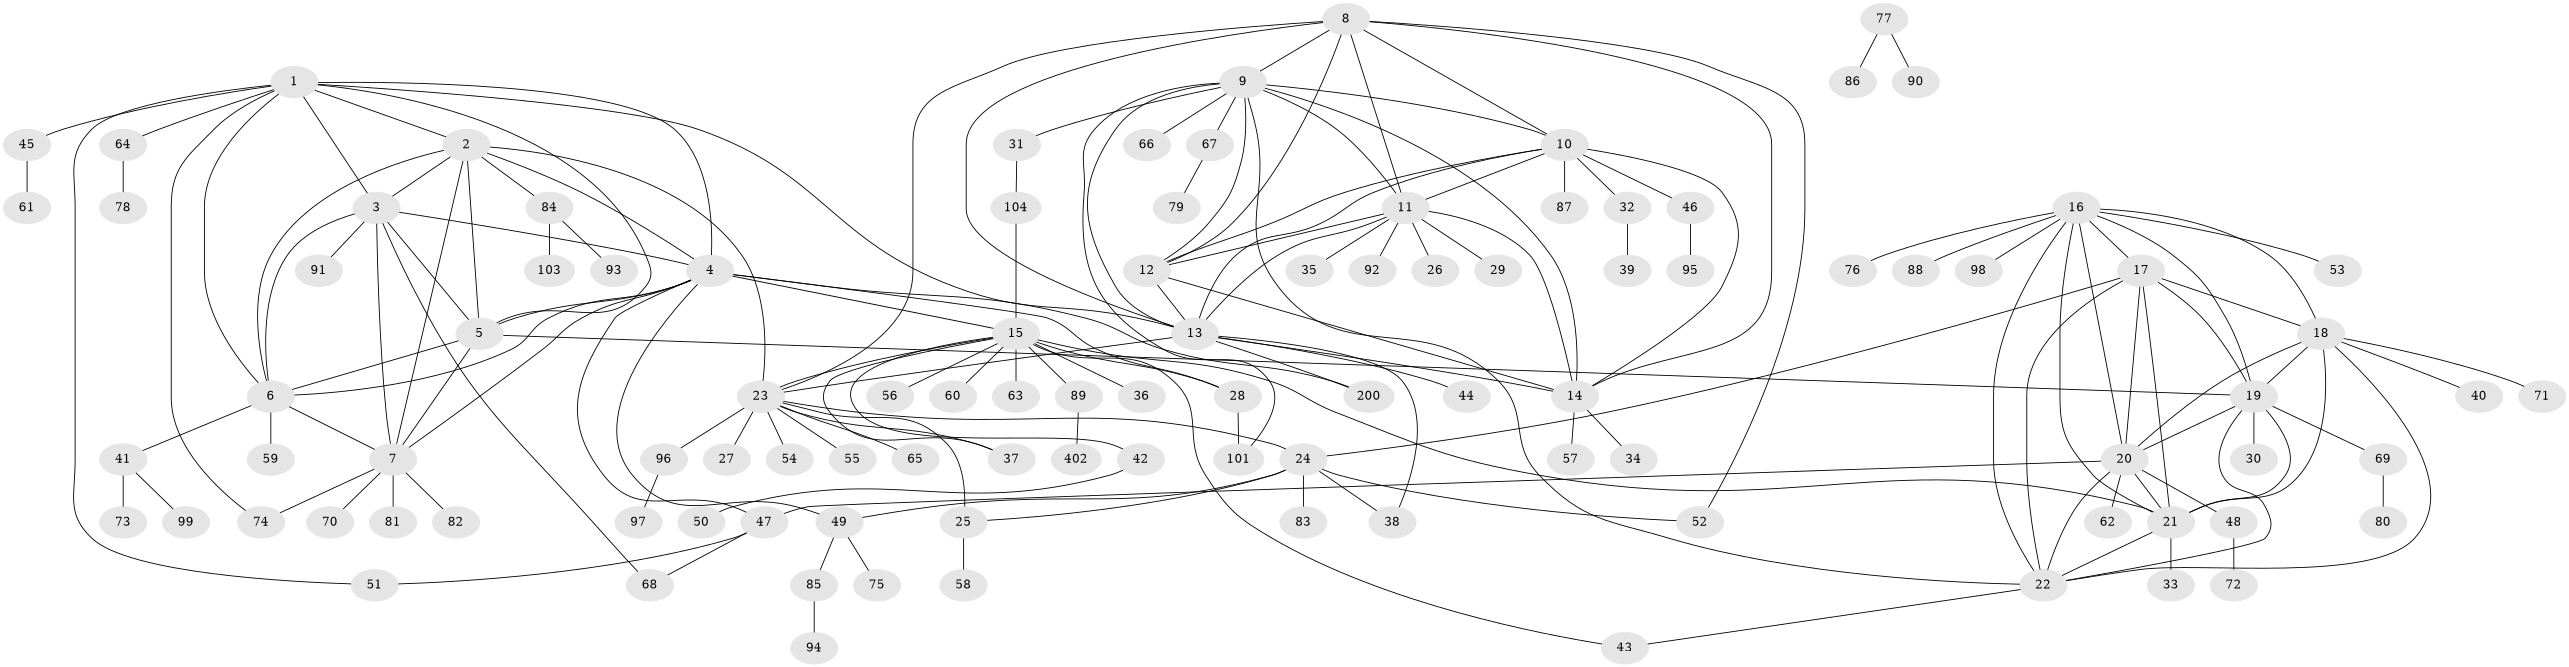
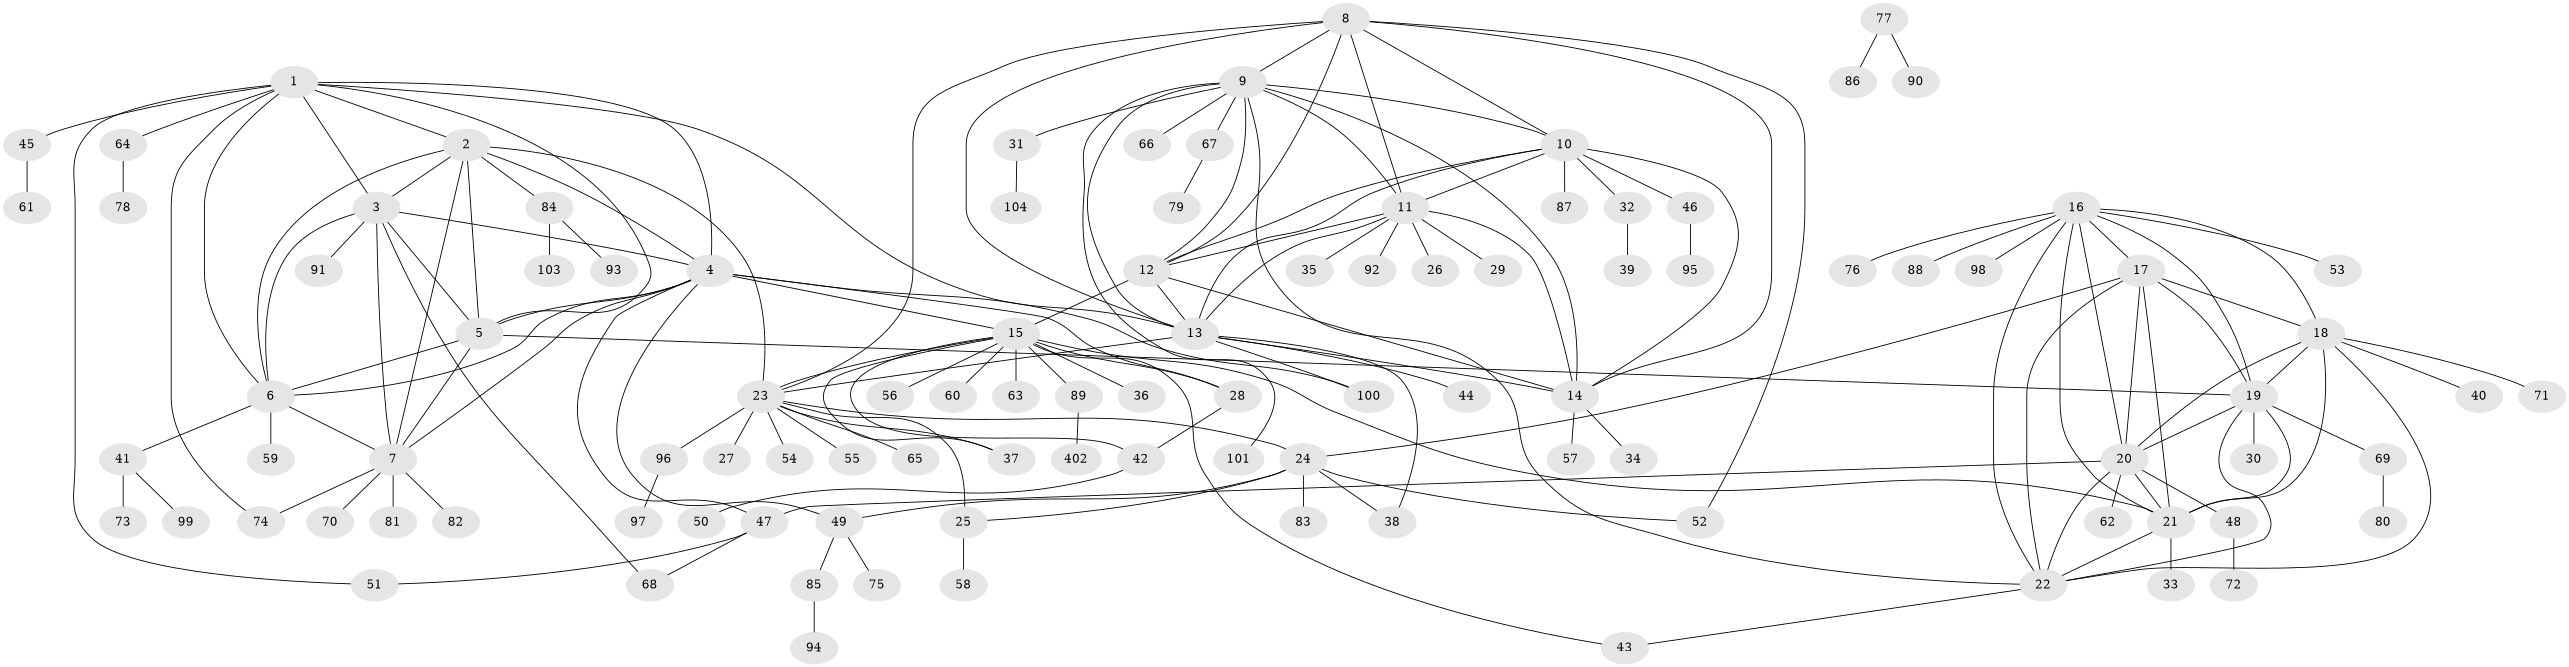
(1016, 271) -> (1082, 302)
(1369, 397) -> (1369, 397)
(1238, 428) -> (1183, 432)
